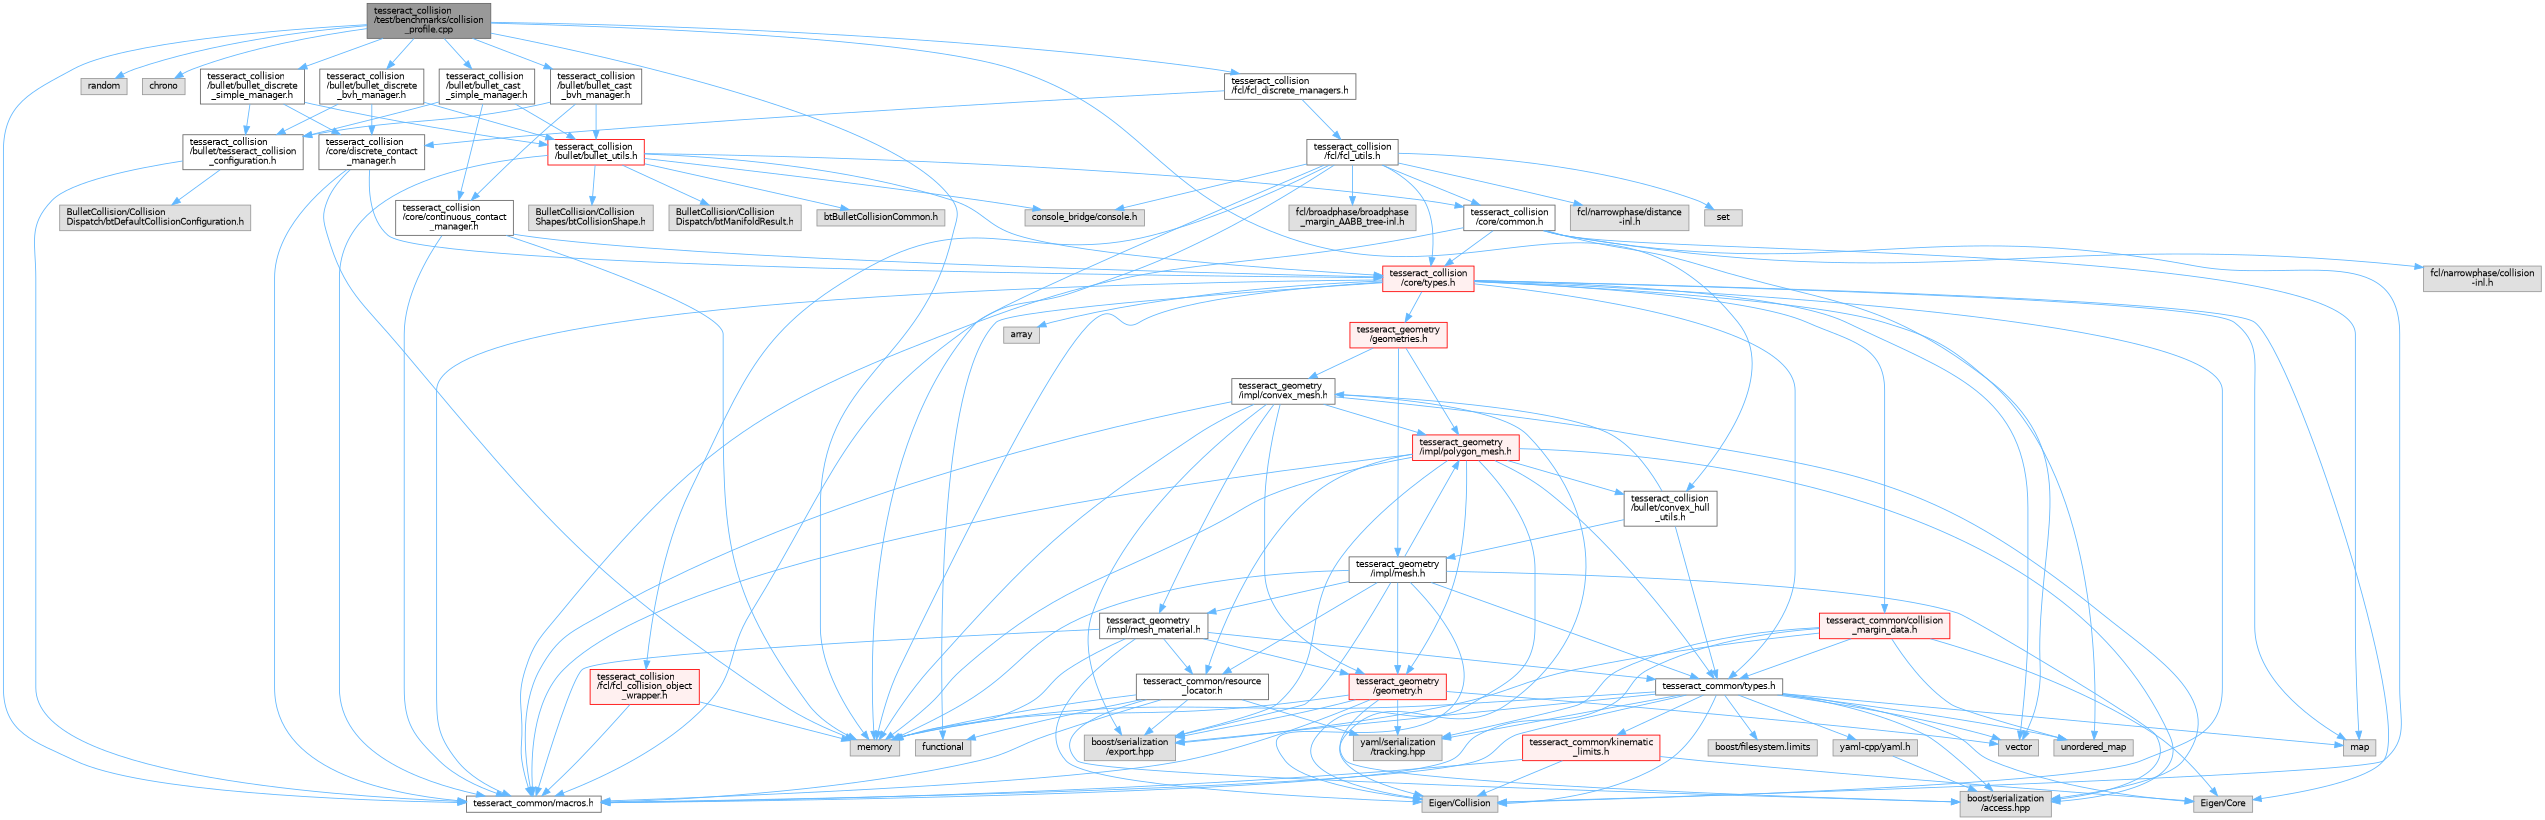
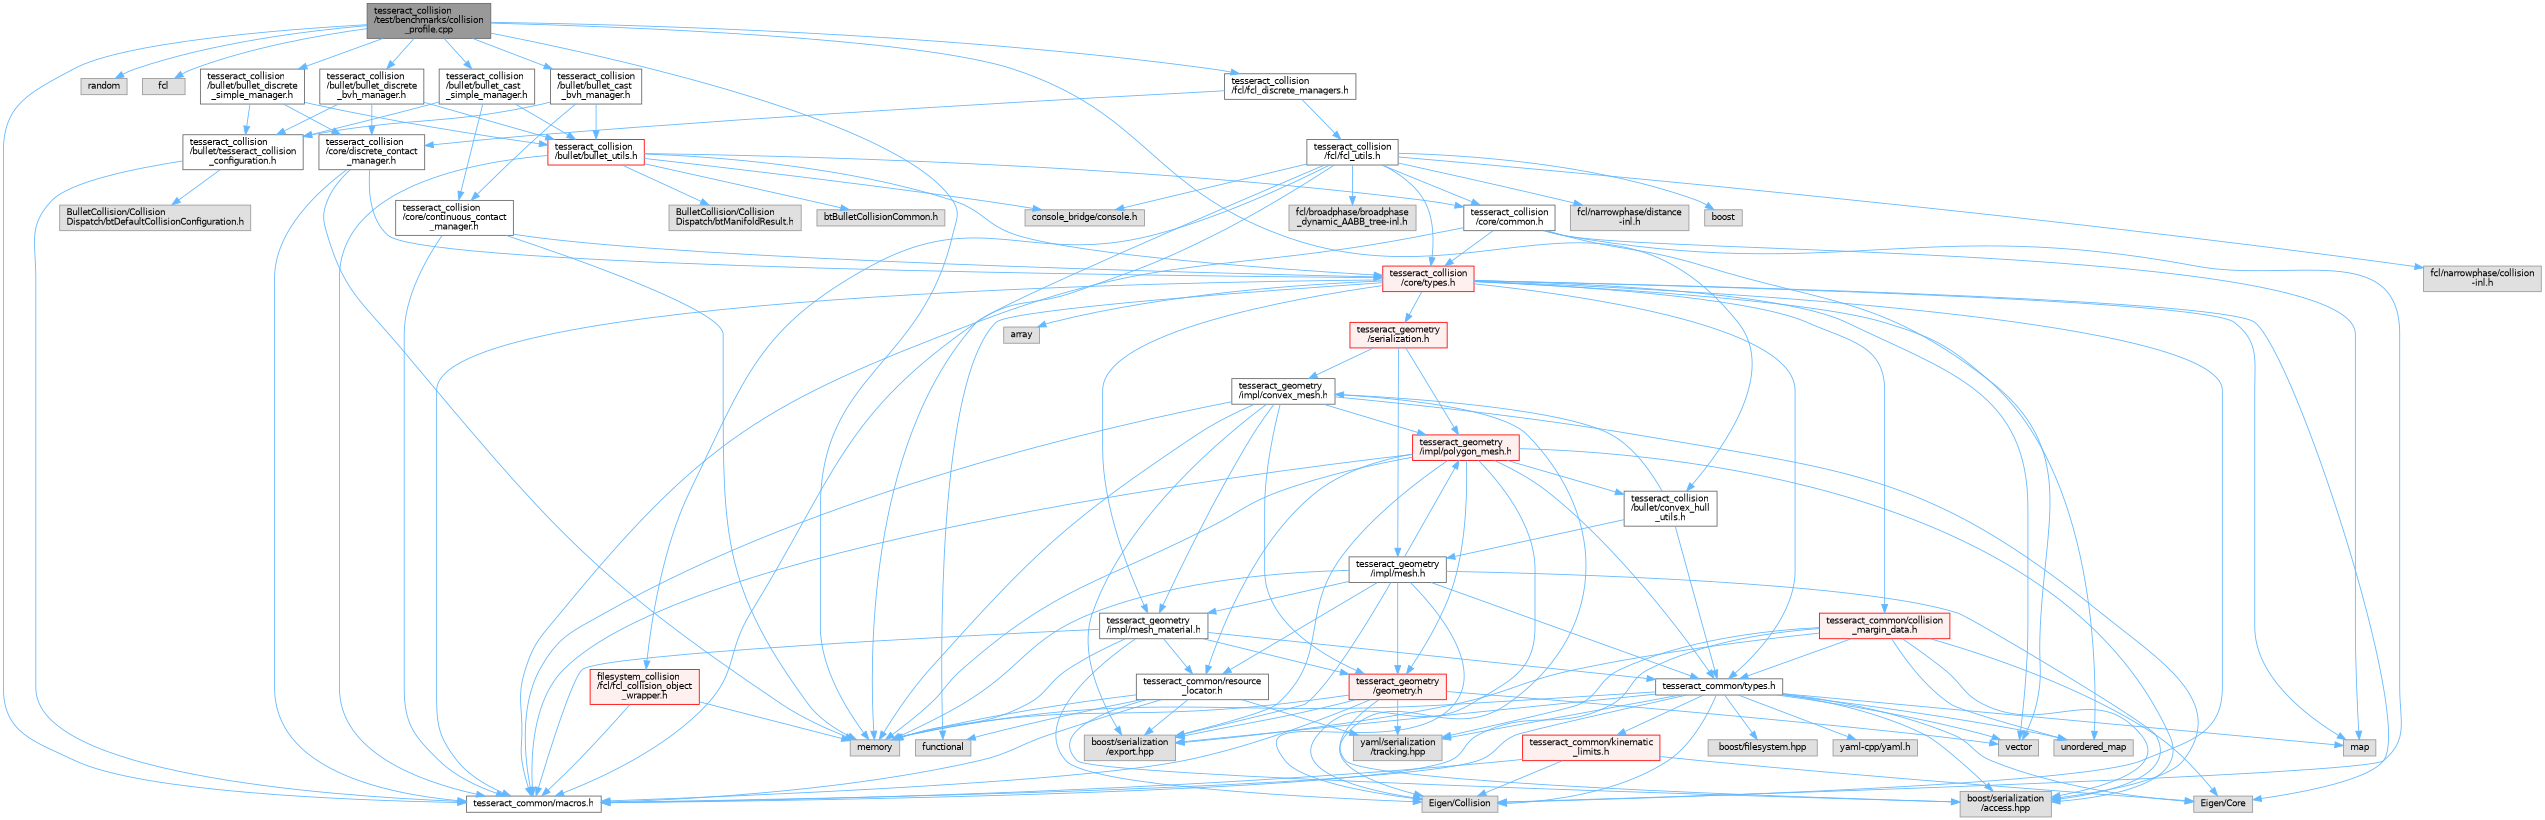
(164, 87) -> (164, 87)
(591, 218) -> none
(1353, 218) -> (1353, 218)
(1723, 218) -> (1723, 218)
(1935, 262) -> (1907, 206)
(1399, 335) -> (1399, 335)
(1045, 388) -> (1128, 356)
(645, 687) -> (645, 687)
(1763, 748) -> (1763, 748)
(1931, 772) -> (2074, 711)
